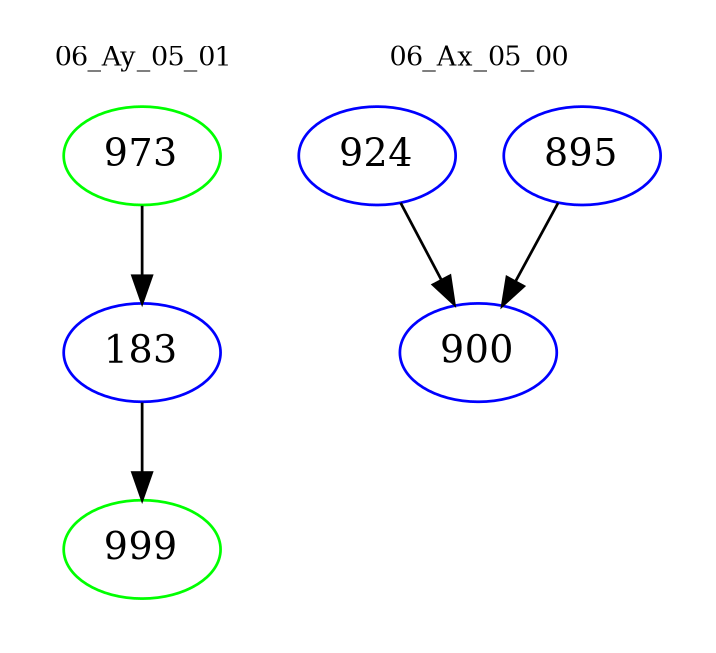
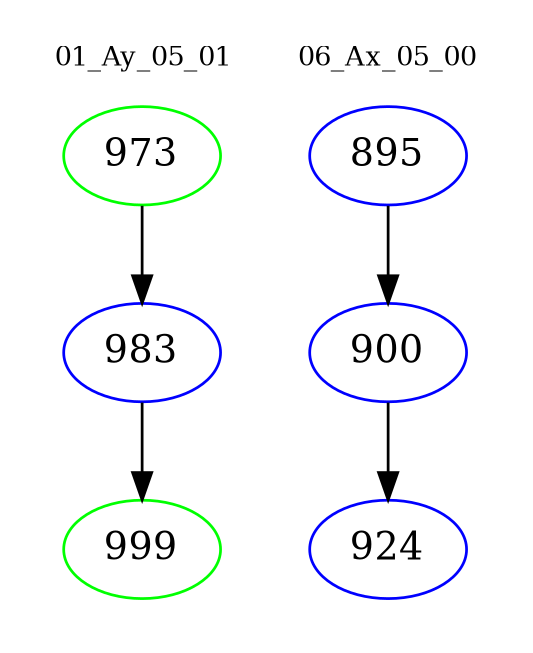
(144, 59) -> (144, 59)
(421, 241) -> (388, 438)
(142, 353) -> (142, 353)
